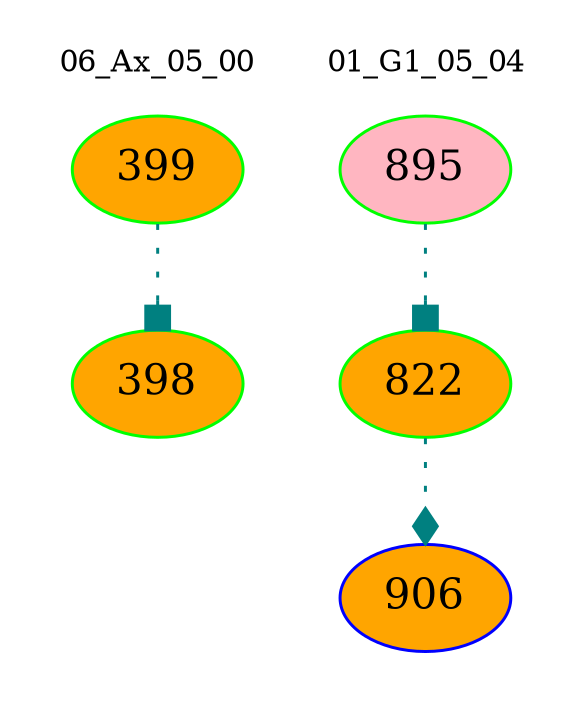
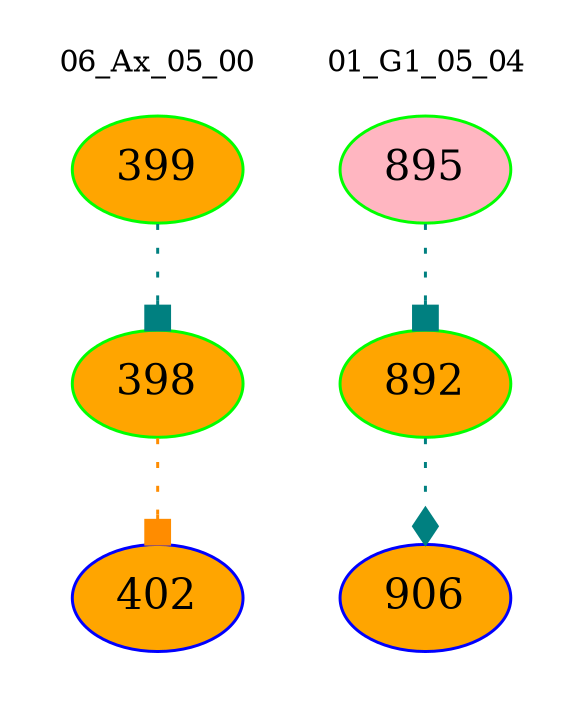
(425, 384) -> (425, 384)
none -> (158, 598)
